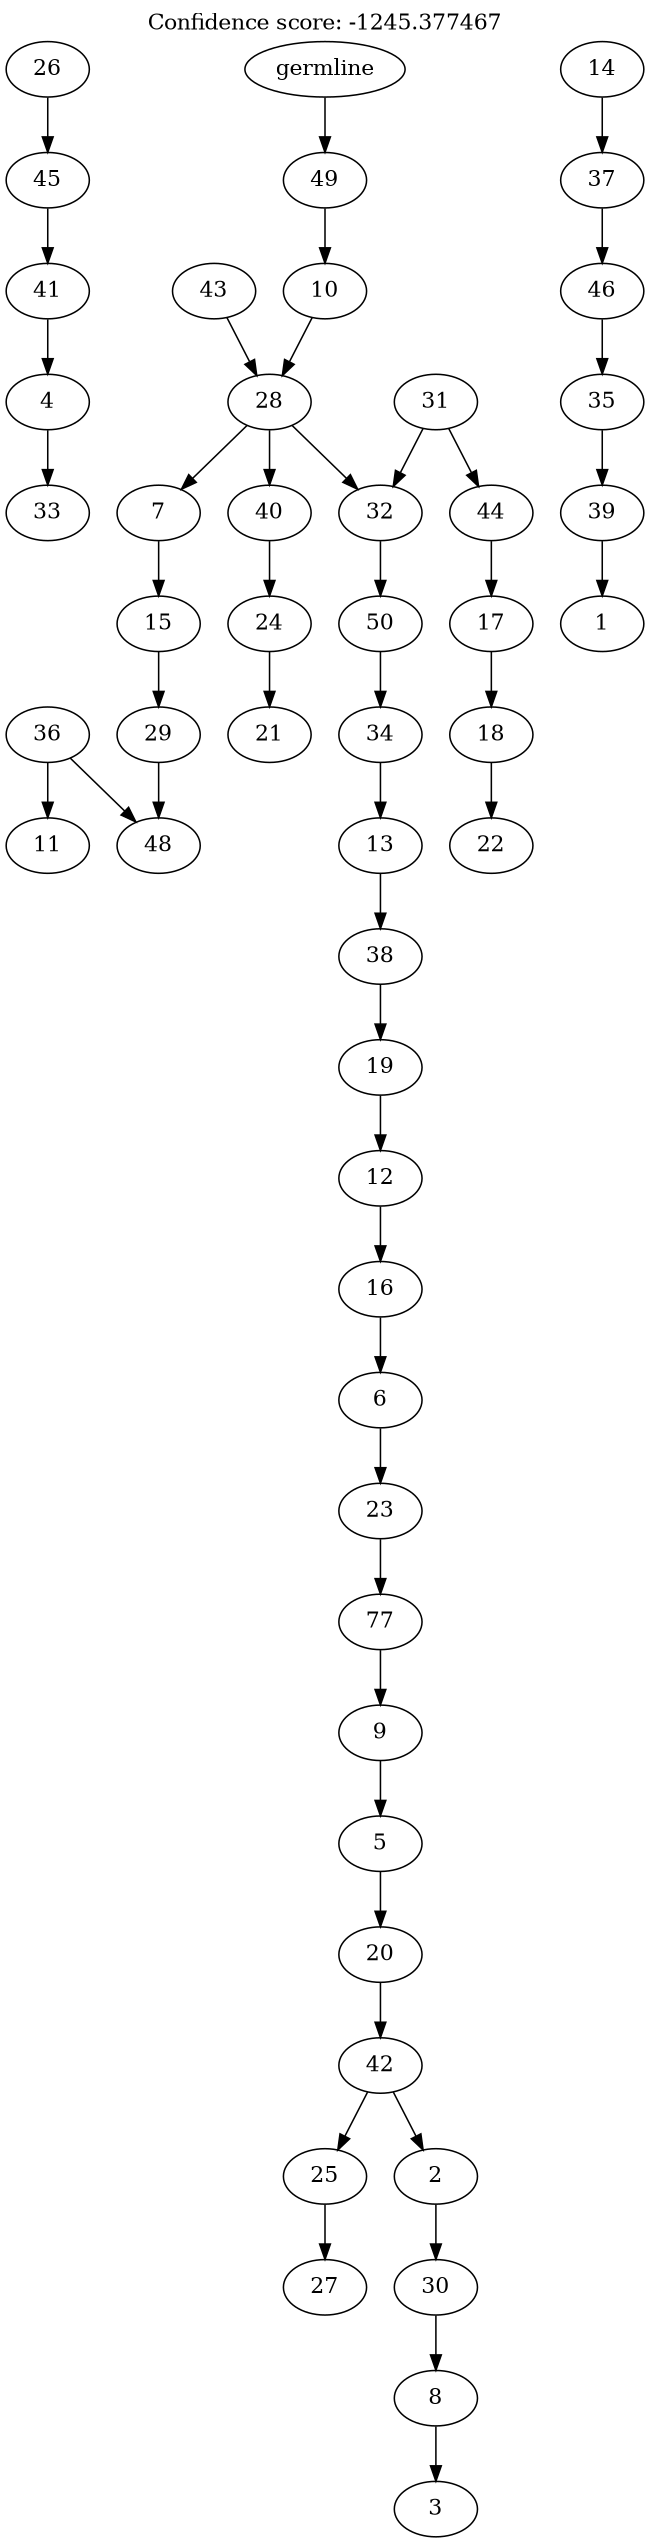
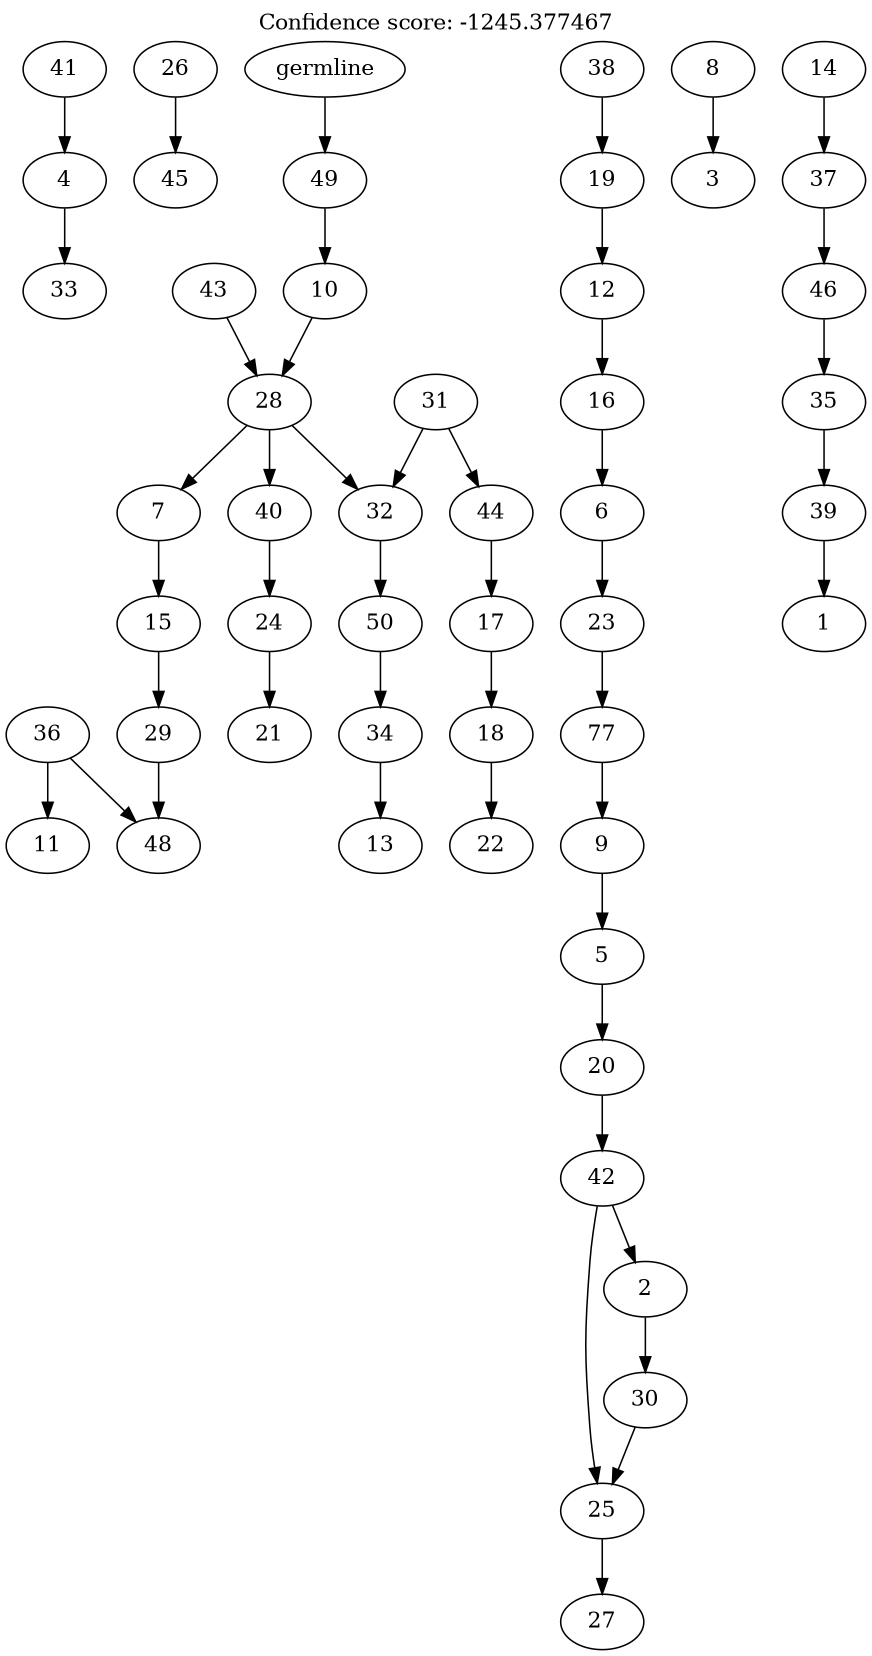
(48, 228) -> none
(380, 894) -> none
(436, 2335) -> (627, 1448)
